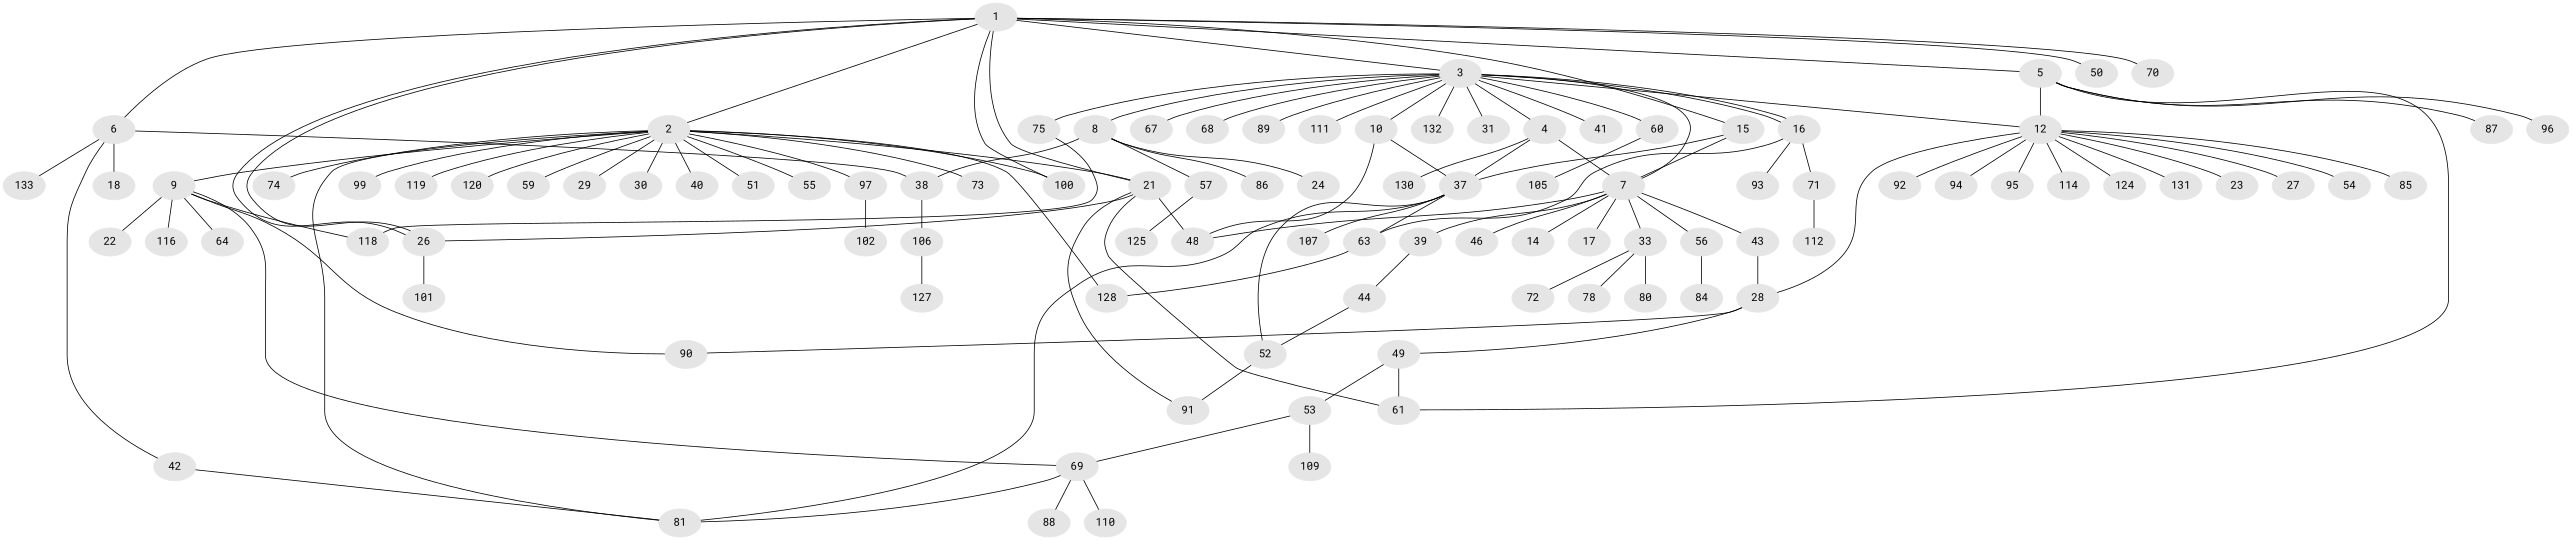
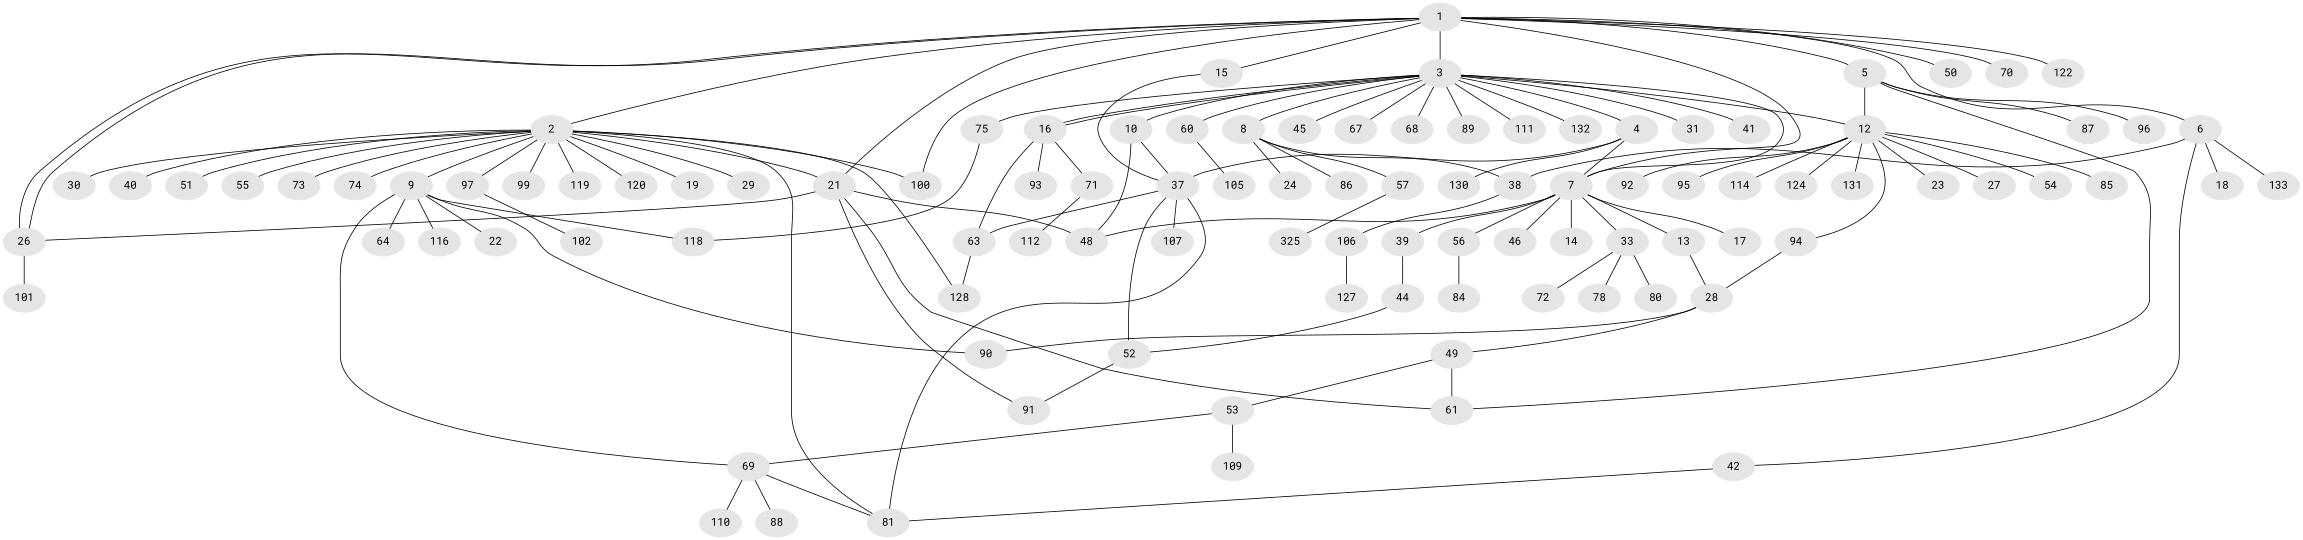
none -> (2063, 73)
none -> (1300, 130)
(1681, 159) -> (1747, 87)
(1867, 177) -> (1754, 270)
(528, 186) -> (692, 186)
(1136, 242) -> (1290, 242)
(1758, 242) -> (1684, 242)
